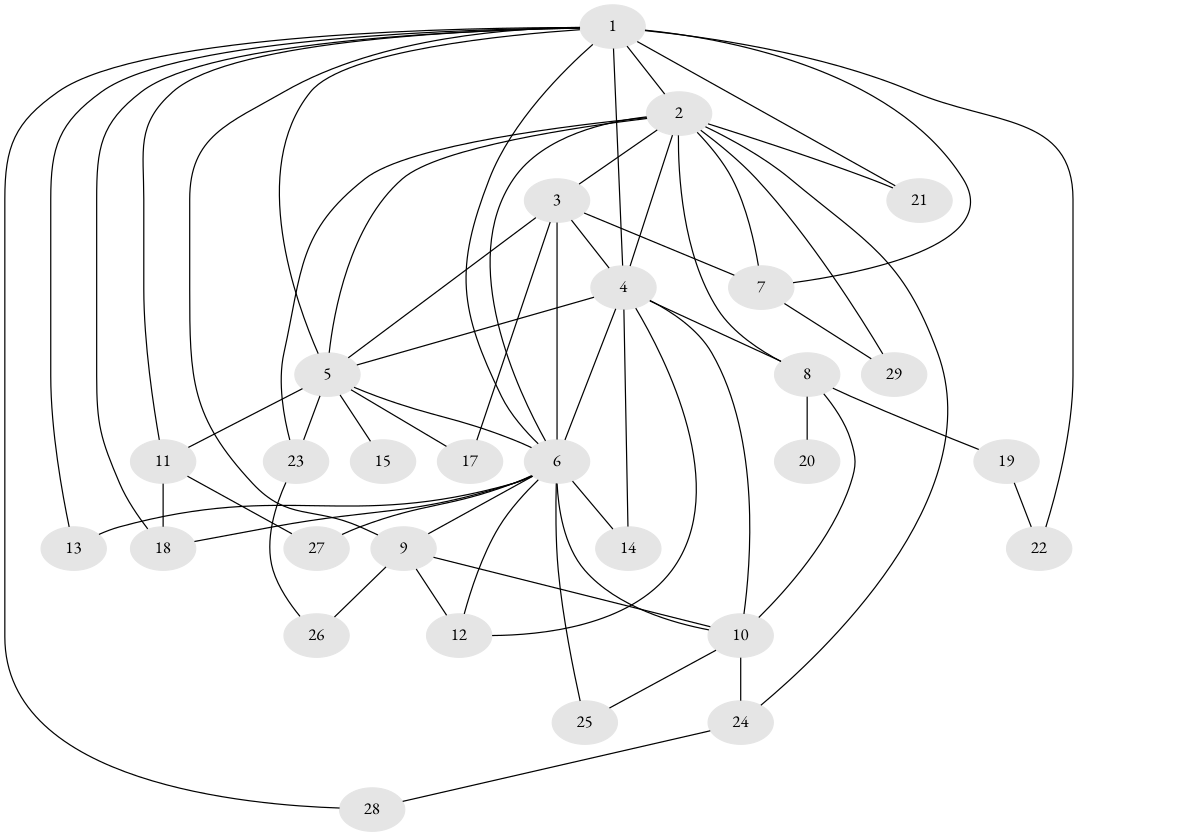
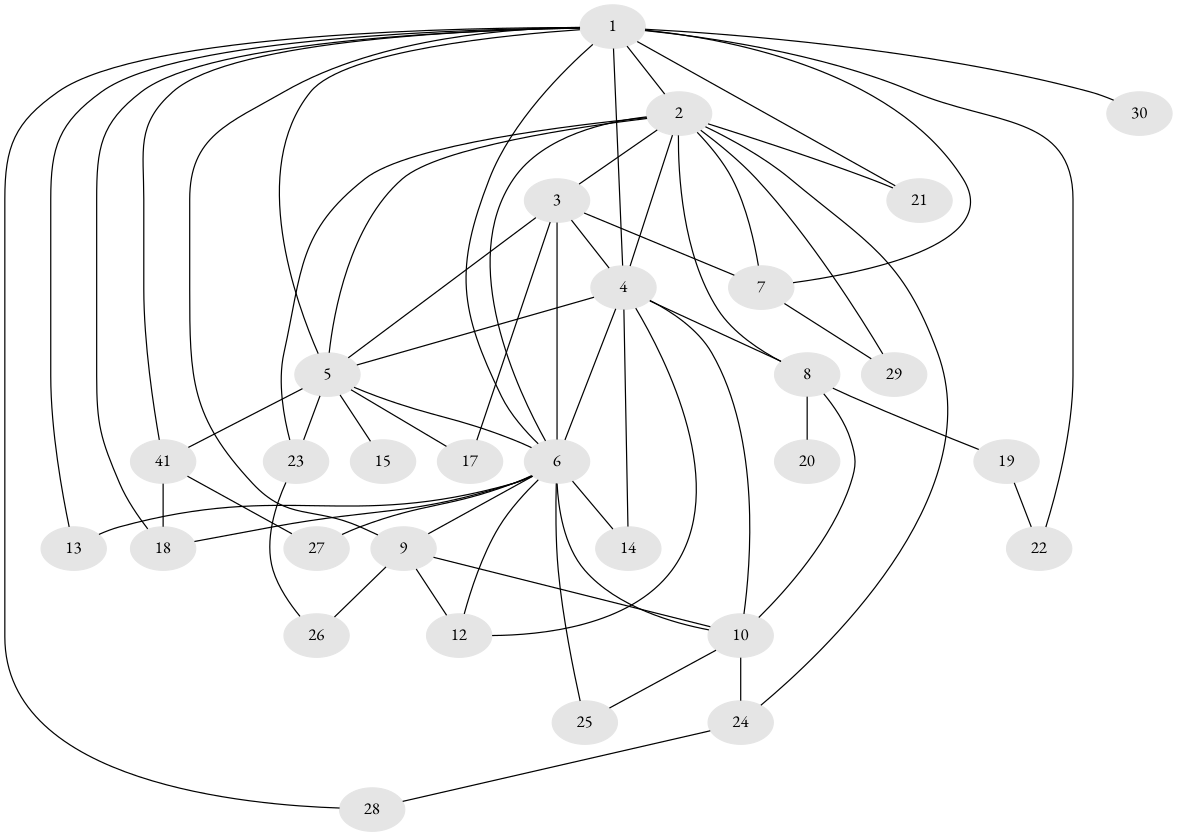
none -> (1139, 114)
(163, 462) -> (163, 462)
